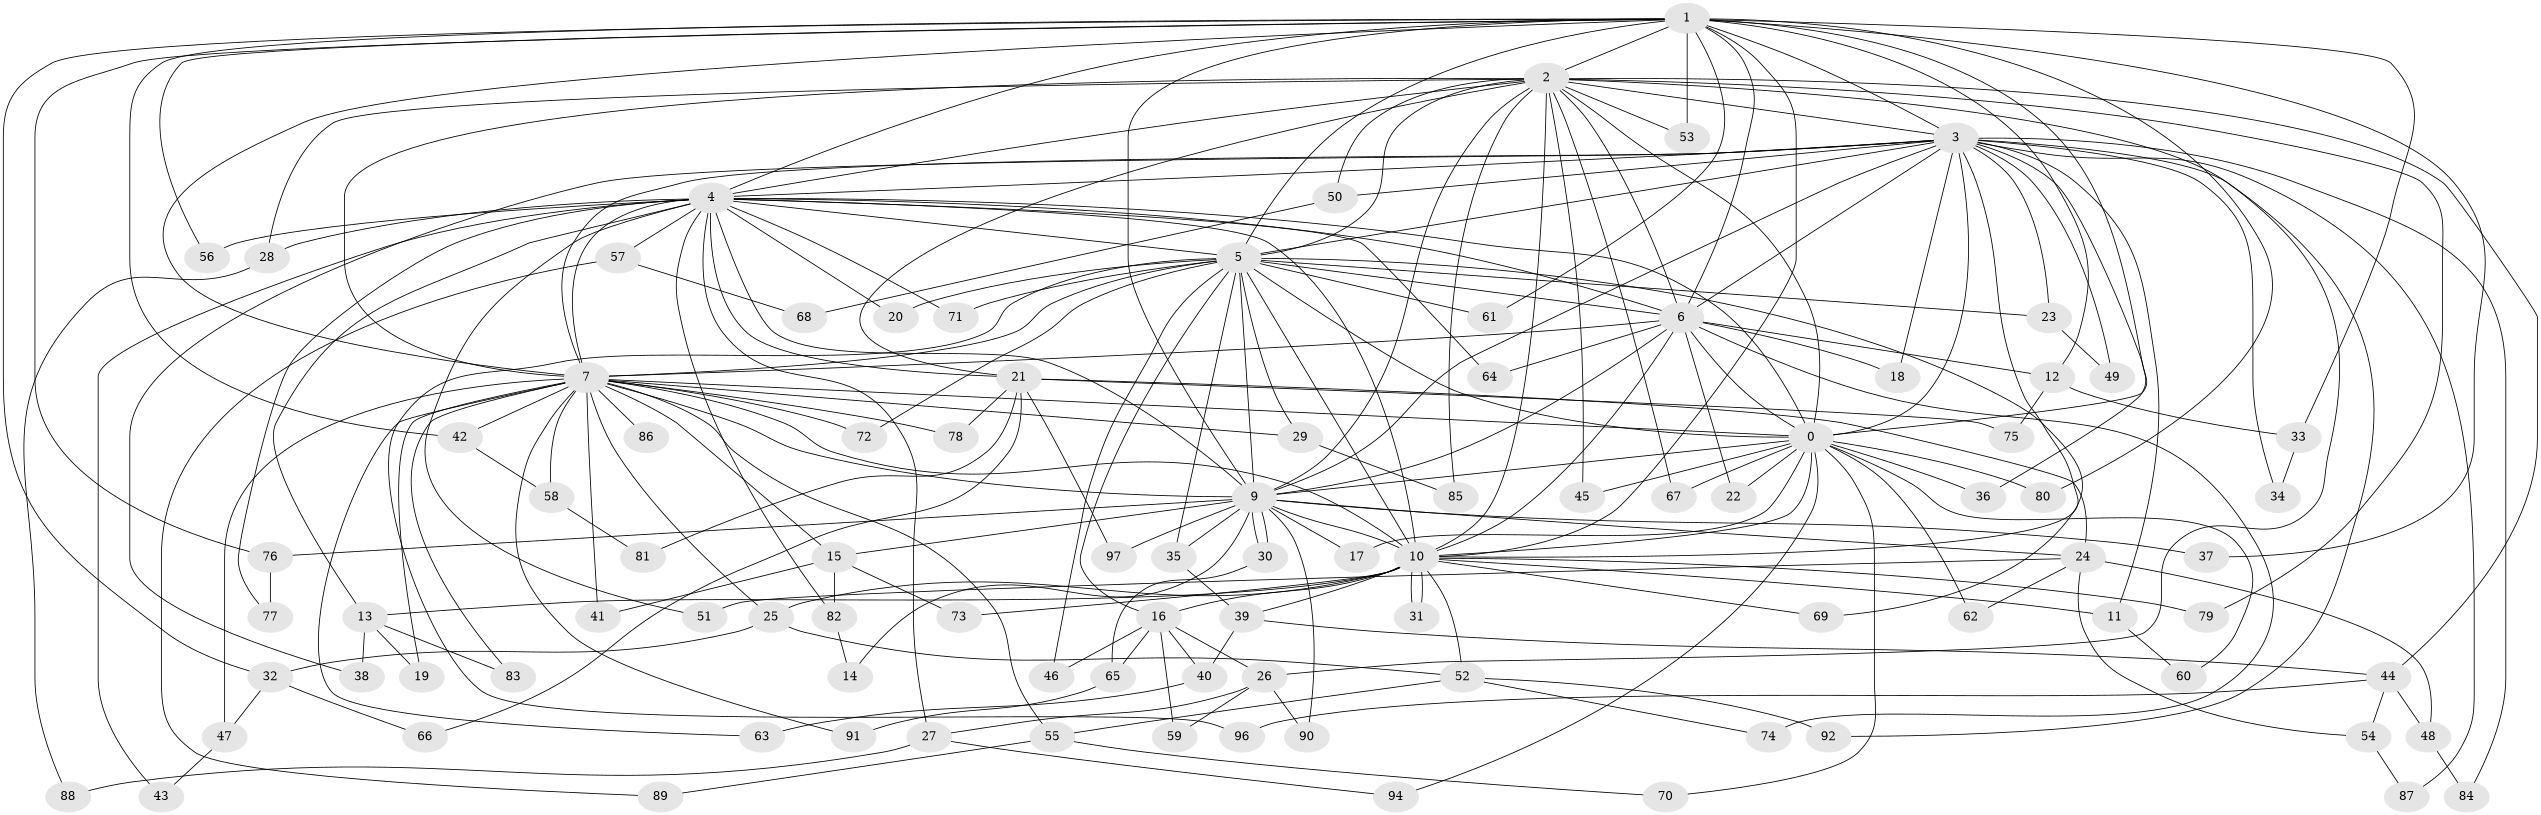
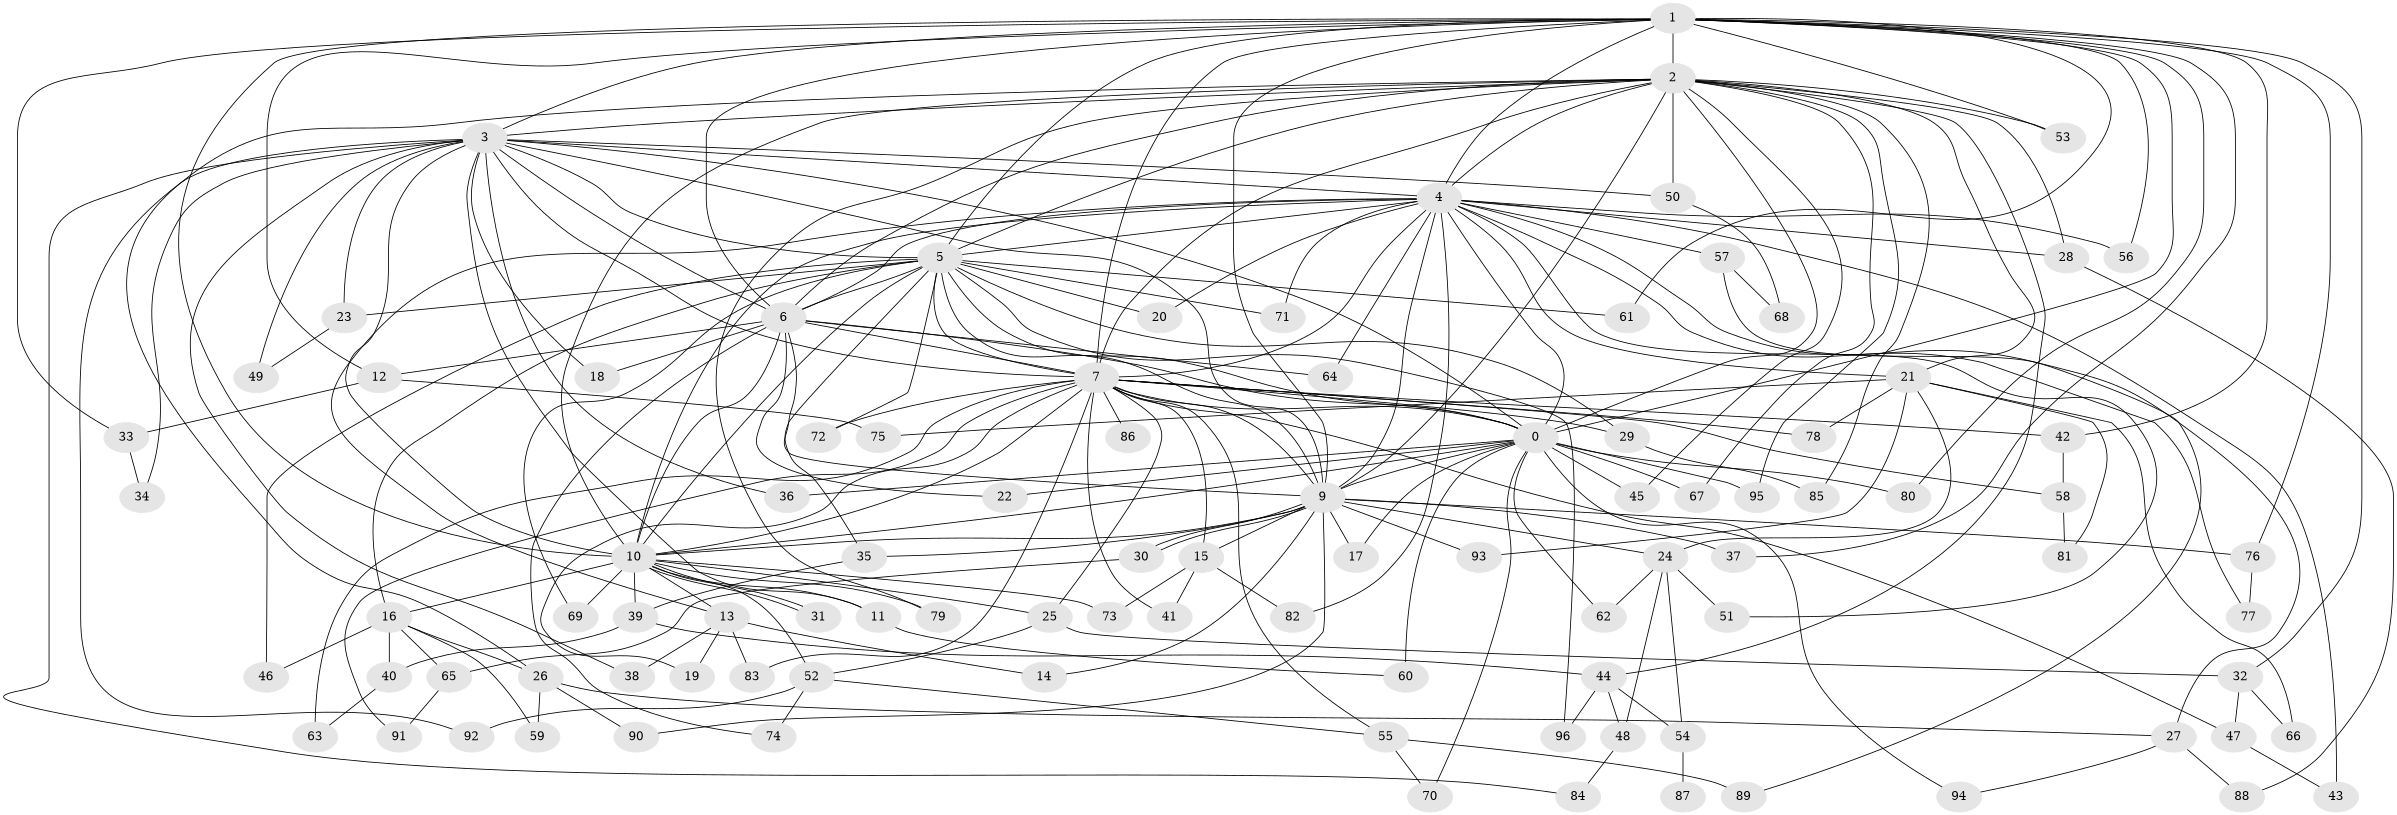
(2420, 316) -> none
none -> (1757, 498)
(1114, 557) -> (1479, 557)
(842, 647) -> (844, 643)
